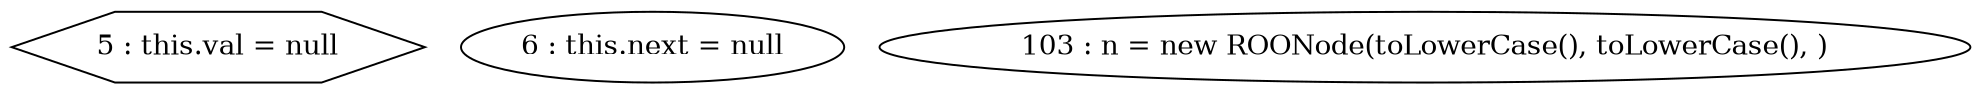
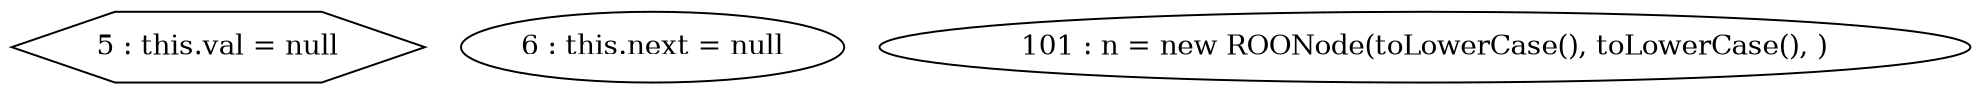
(1425, 47) -> (1425, 47)
